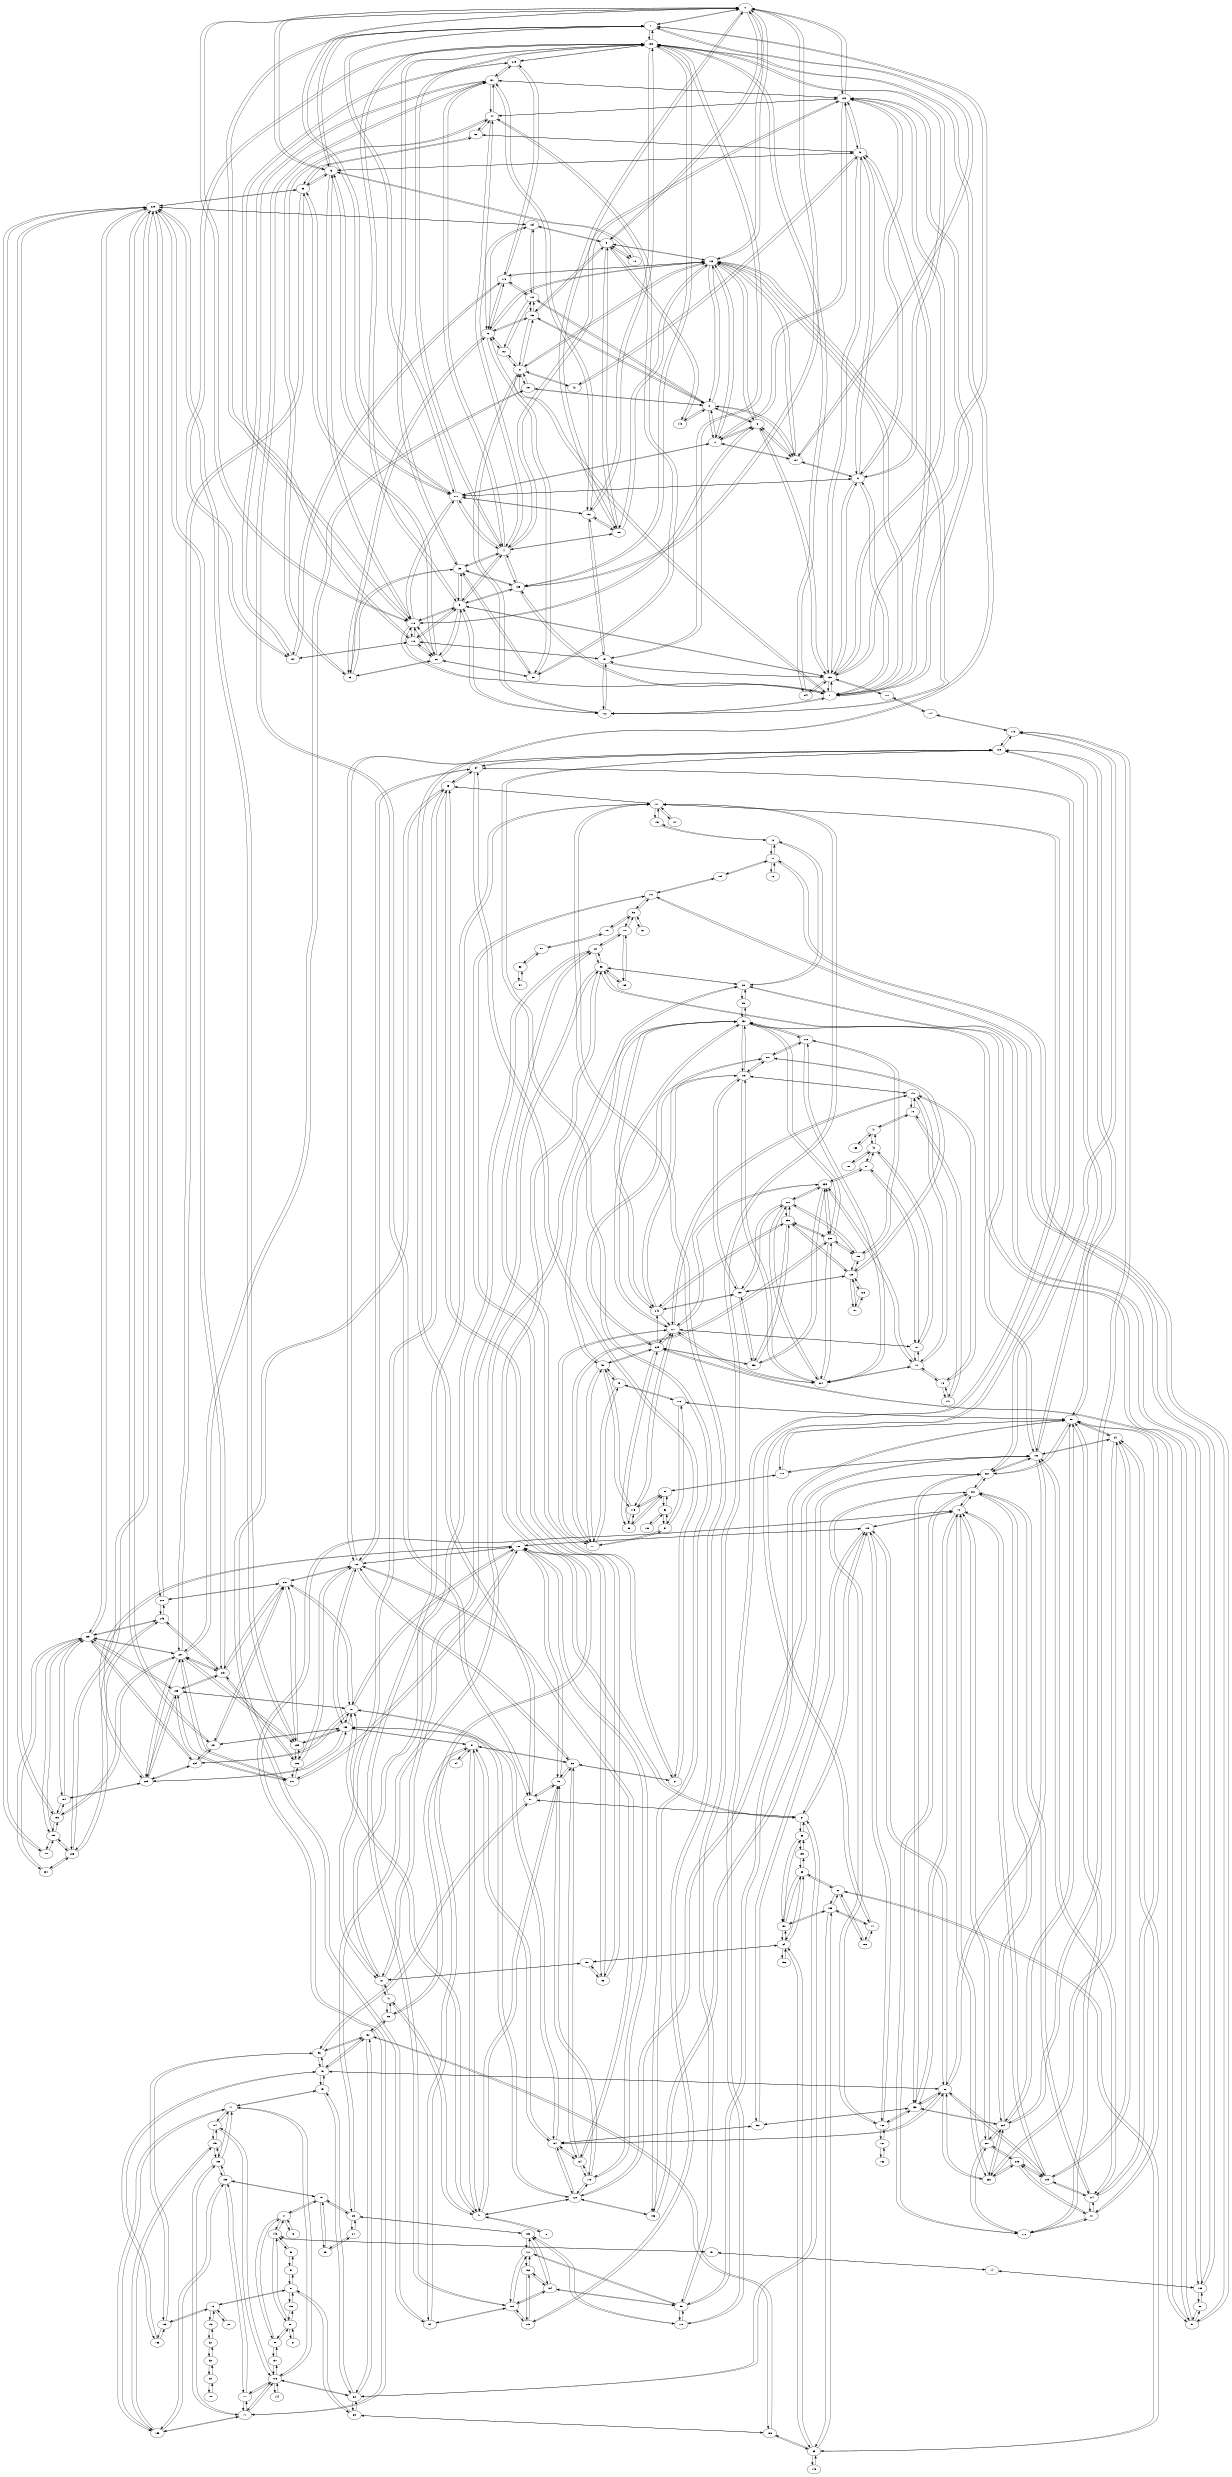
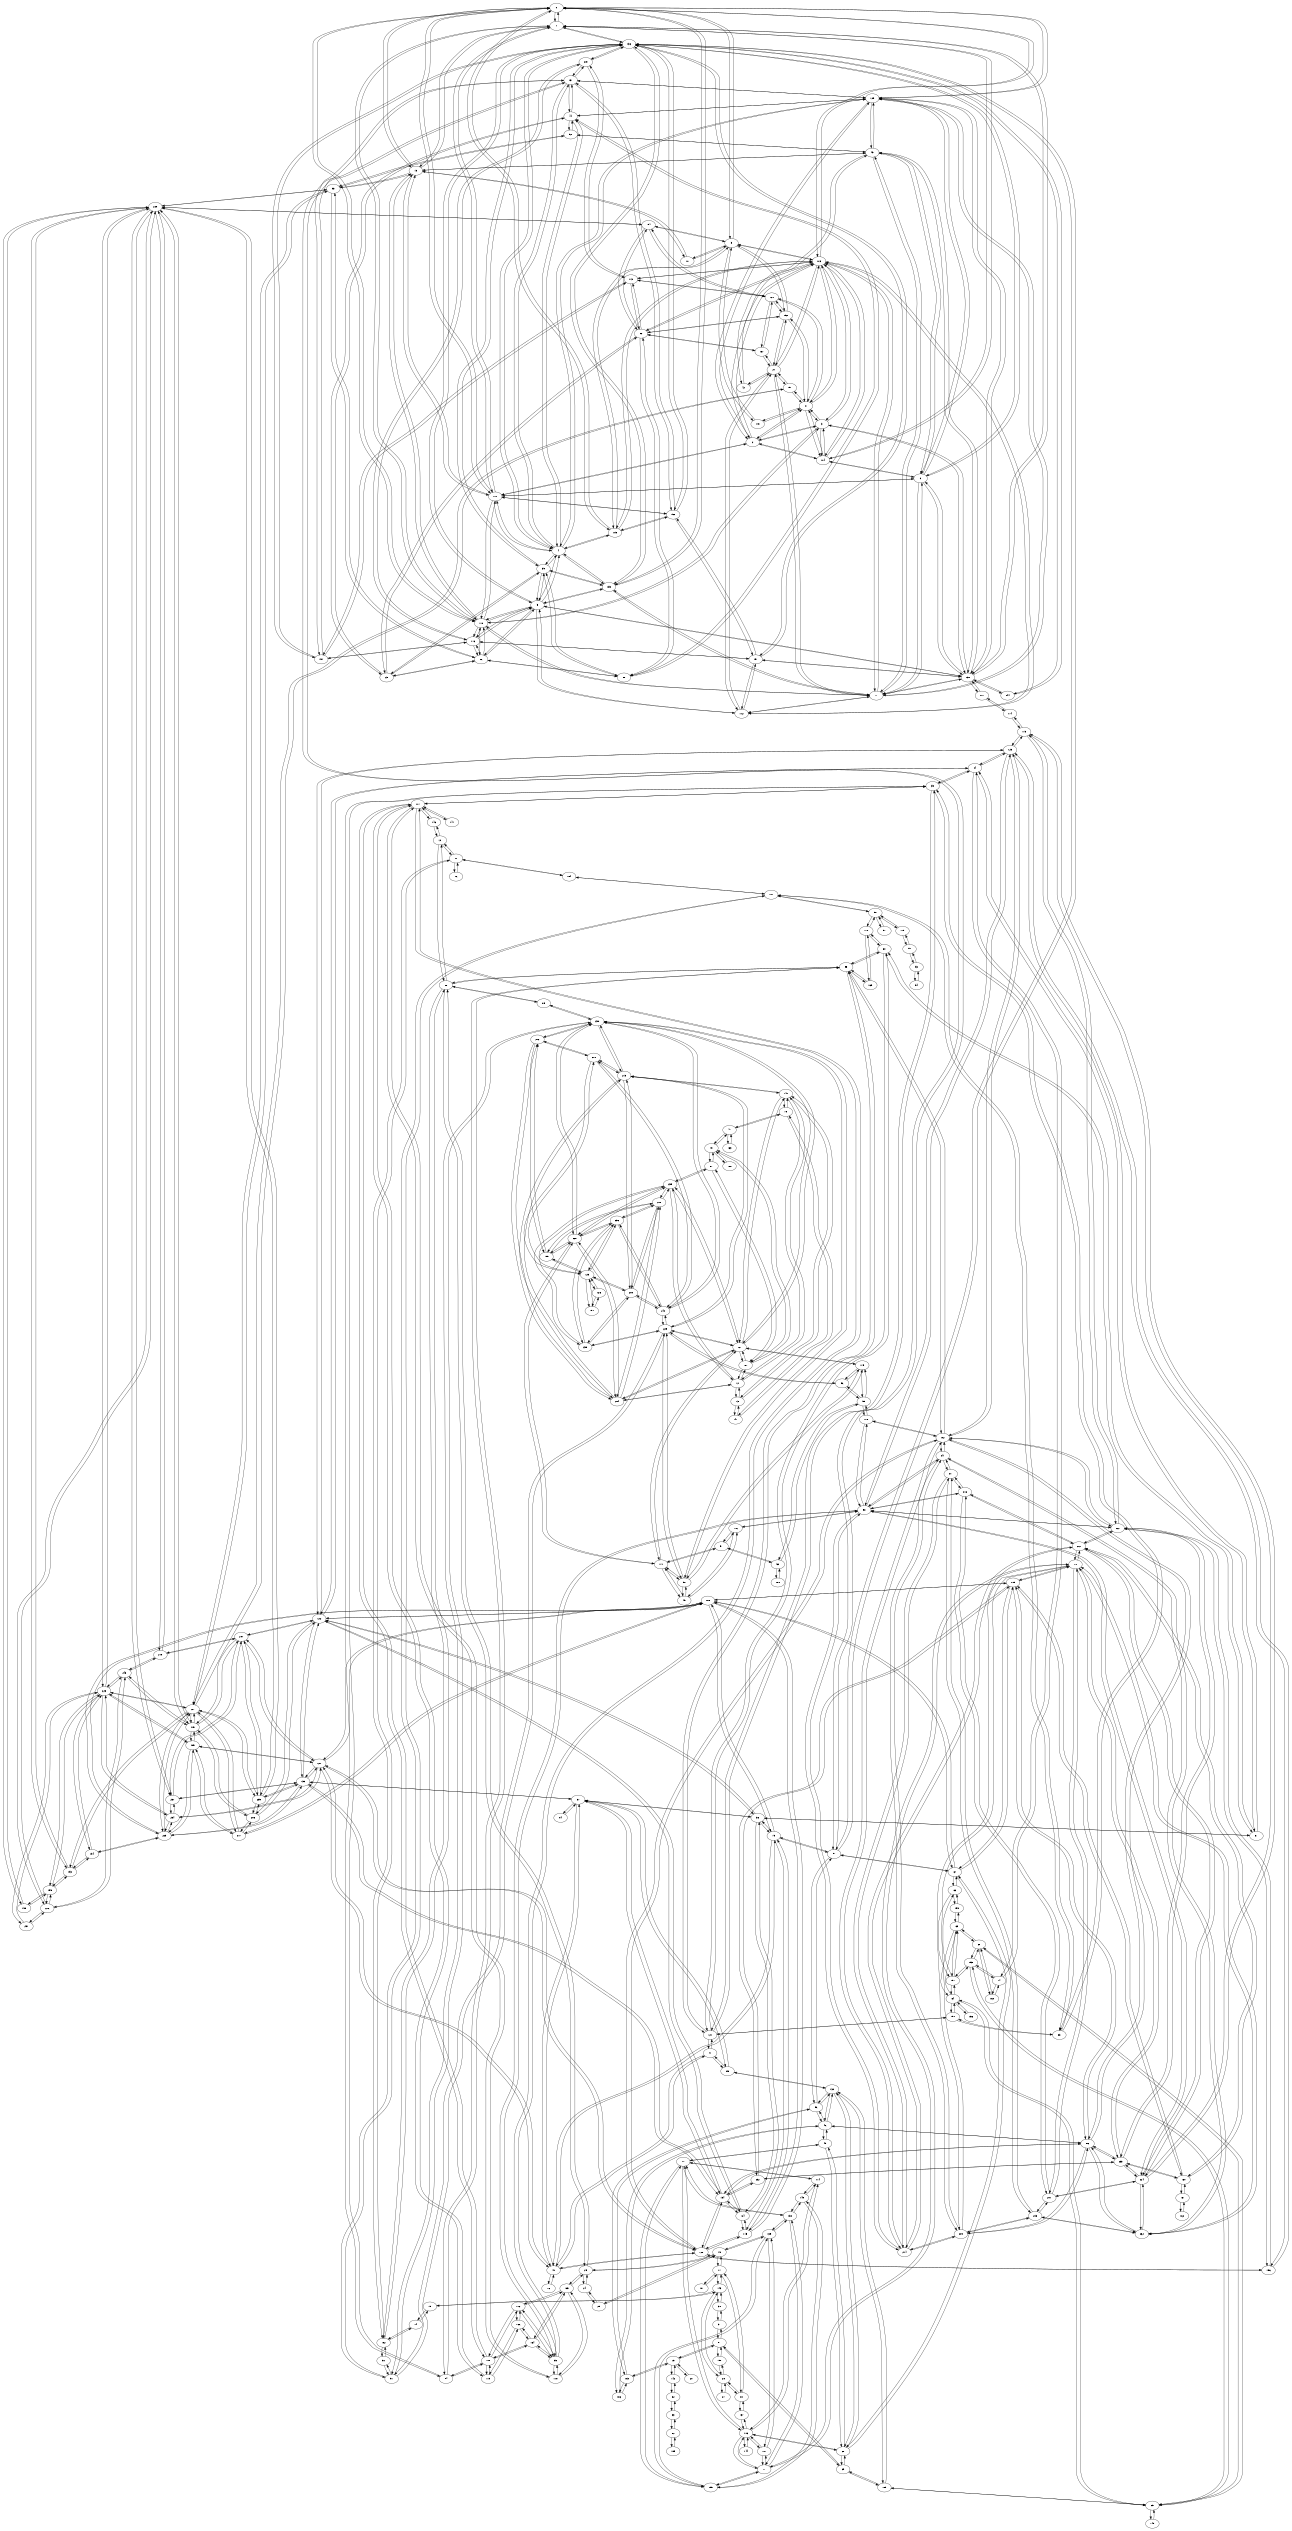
(664, 1319) -> (662, 1319)
